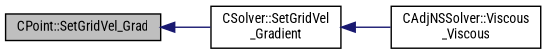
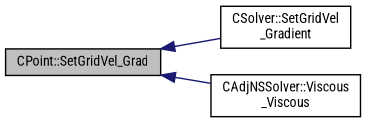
(373, 27) -> (193, 80)
